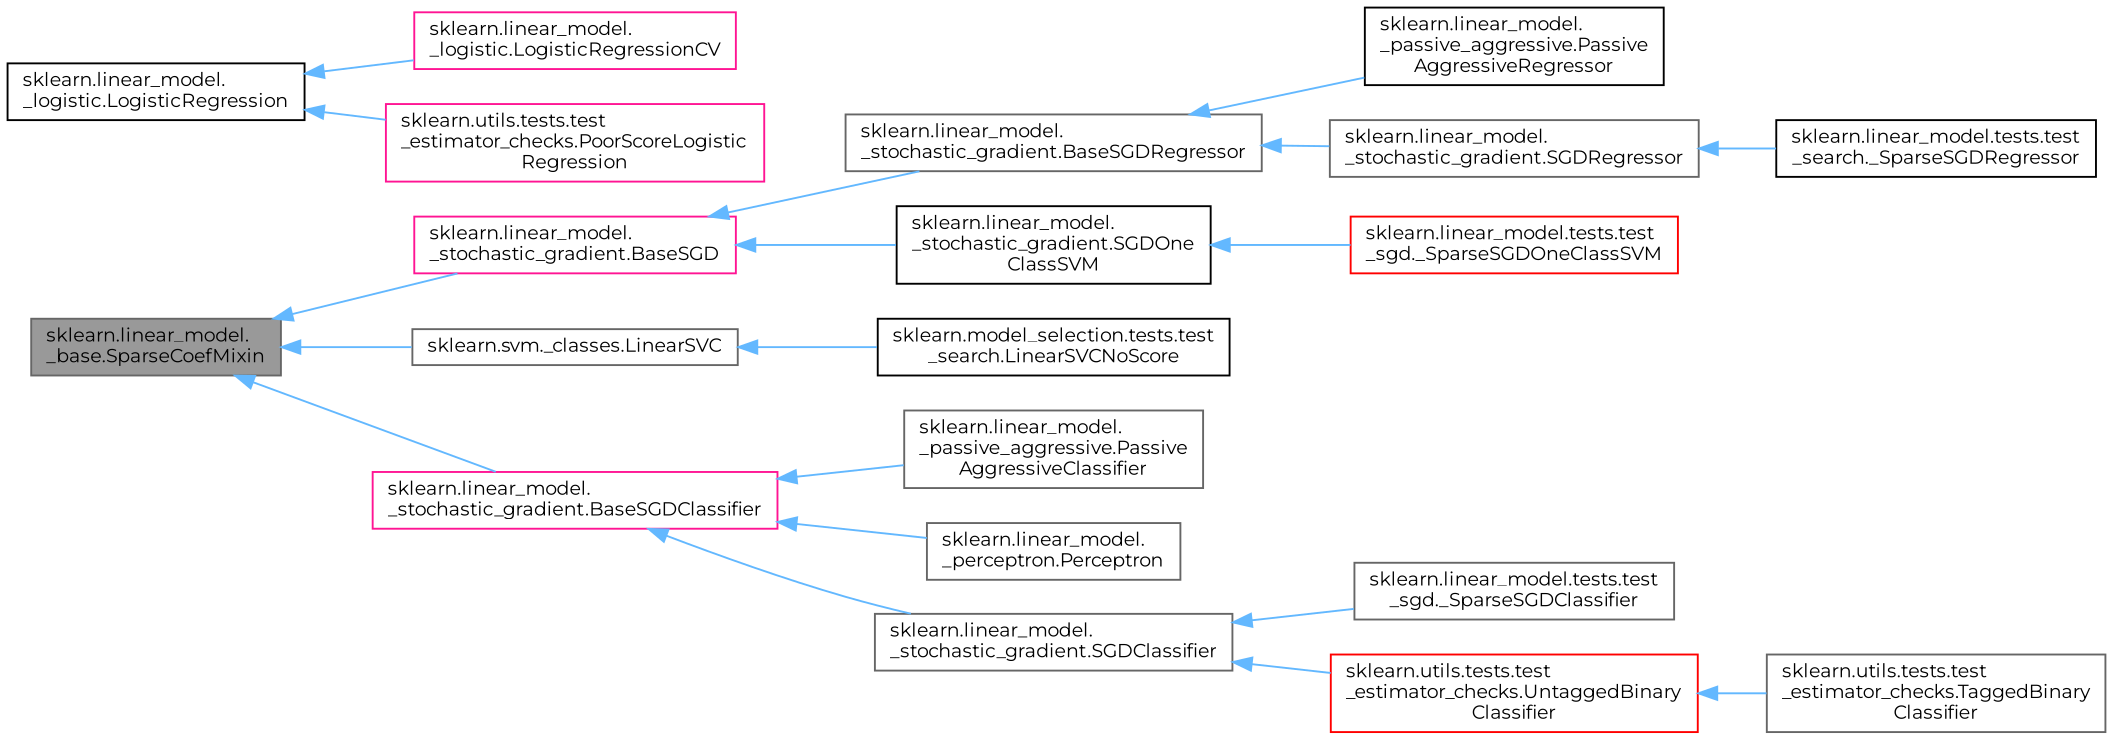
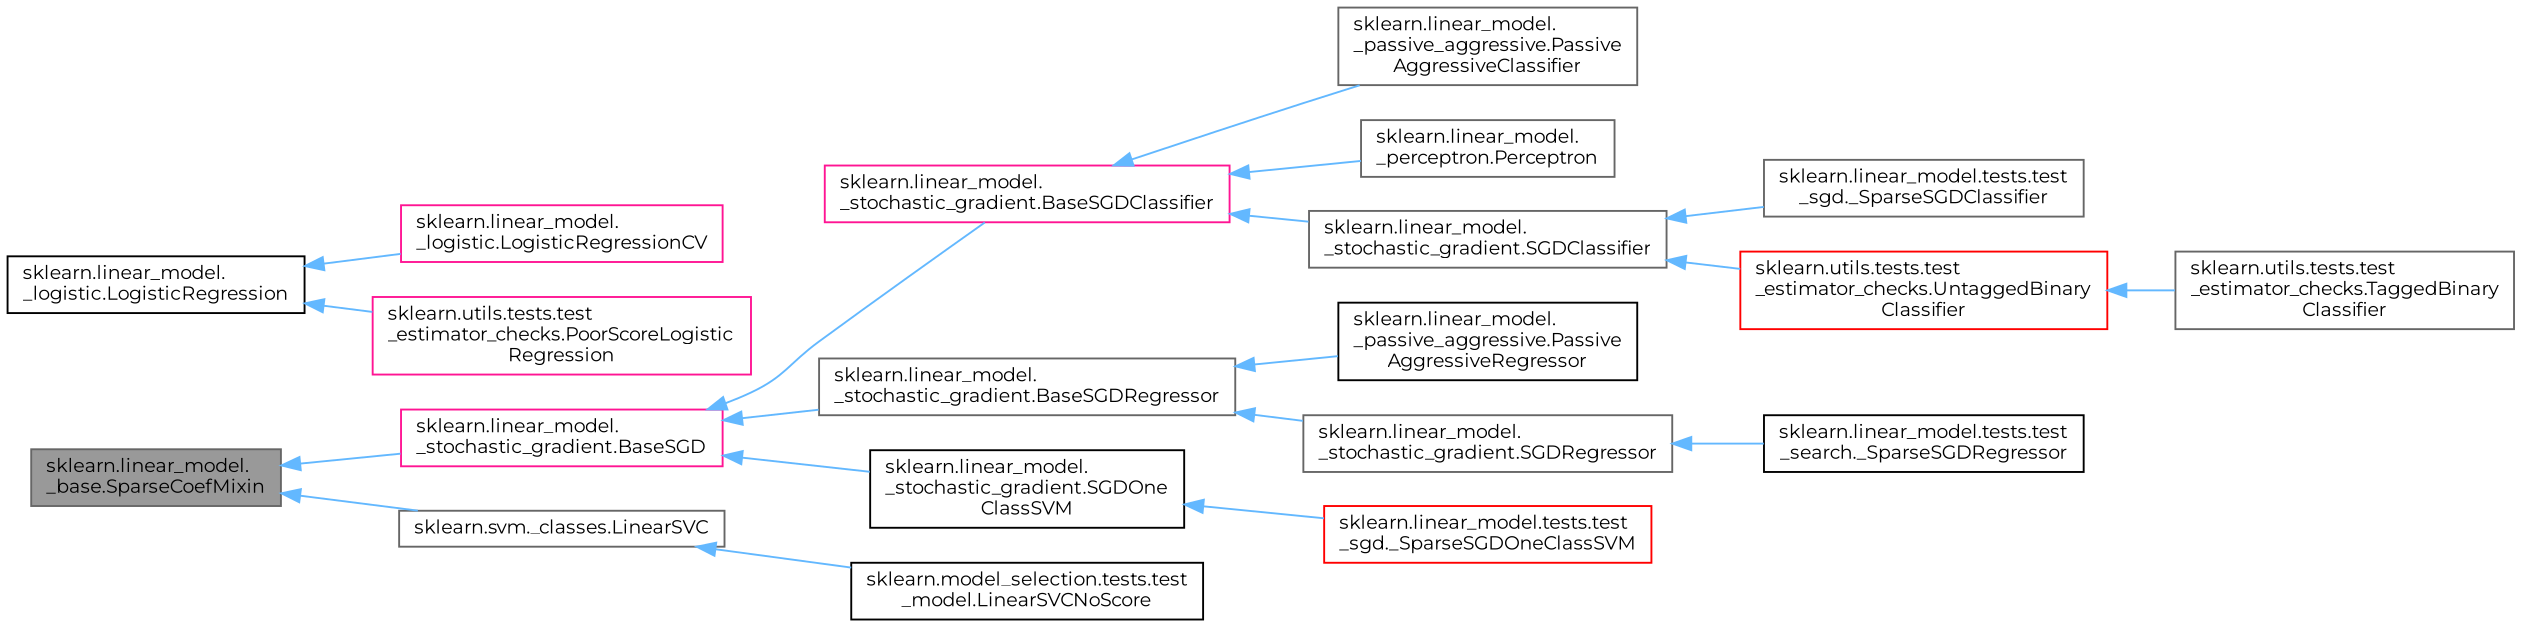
(1054, 347) -> (1027, 591)
(374, 427) -> (856, 315)
